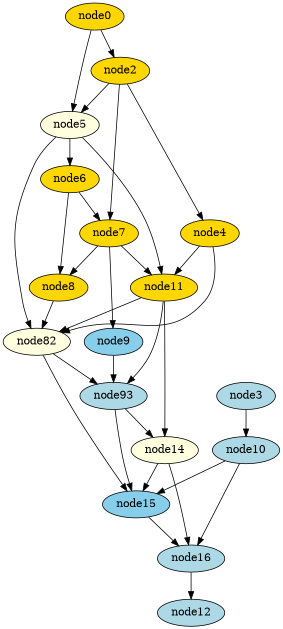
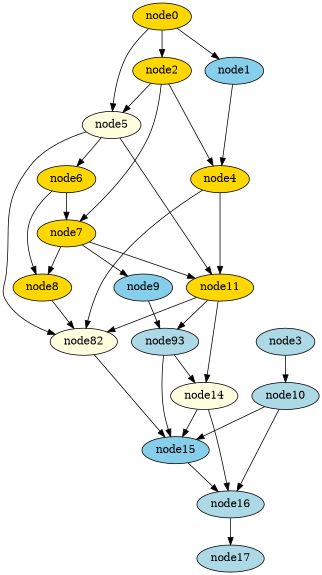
none -> (234, 71)
(72, 367) -> none
(191, 613) -> (231, 559)
